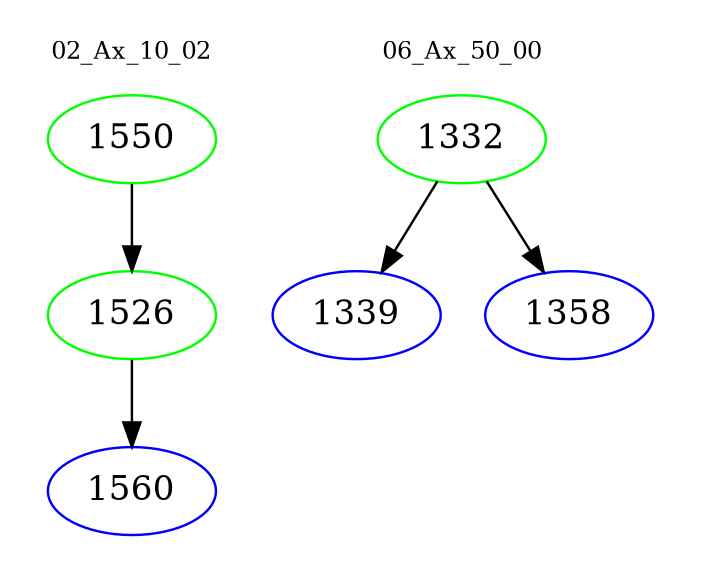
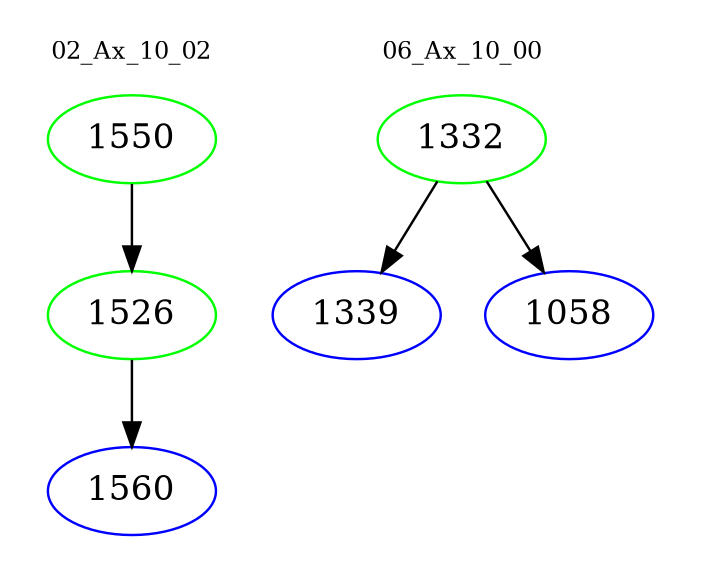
(463, 53) -> (463, 53)
(569, 315) -> (569, 315)
